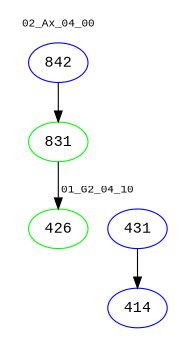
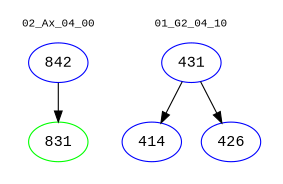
(58, 186) -> (209, 97)
(58, 229) -> (231, 142)
